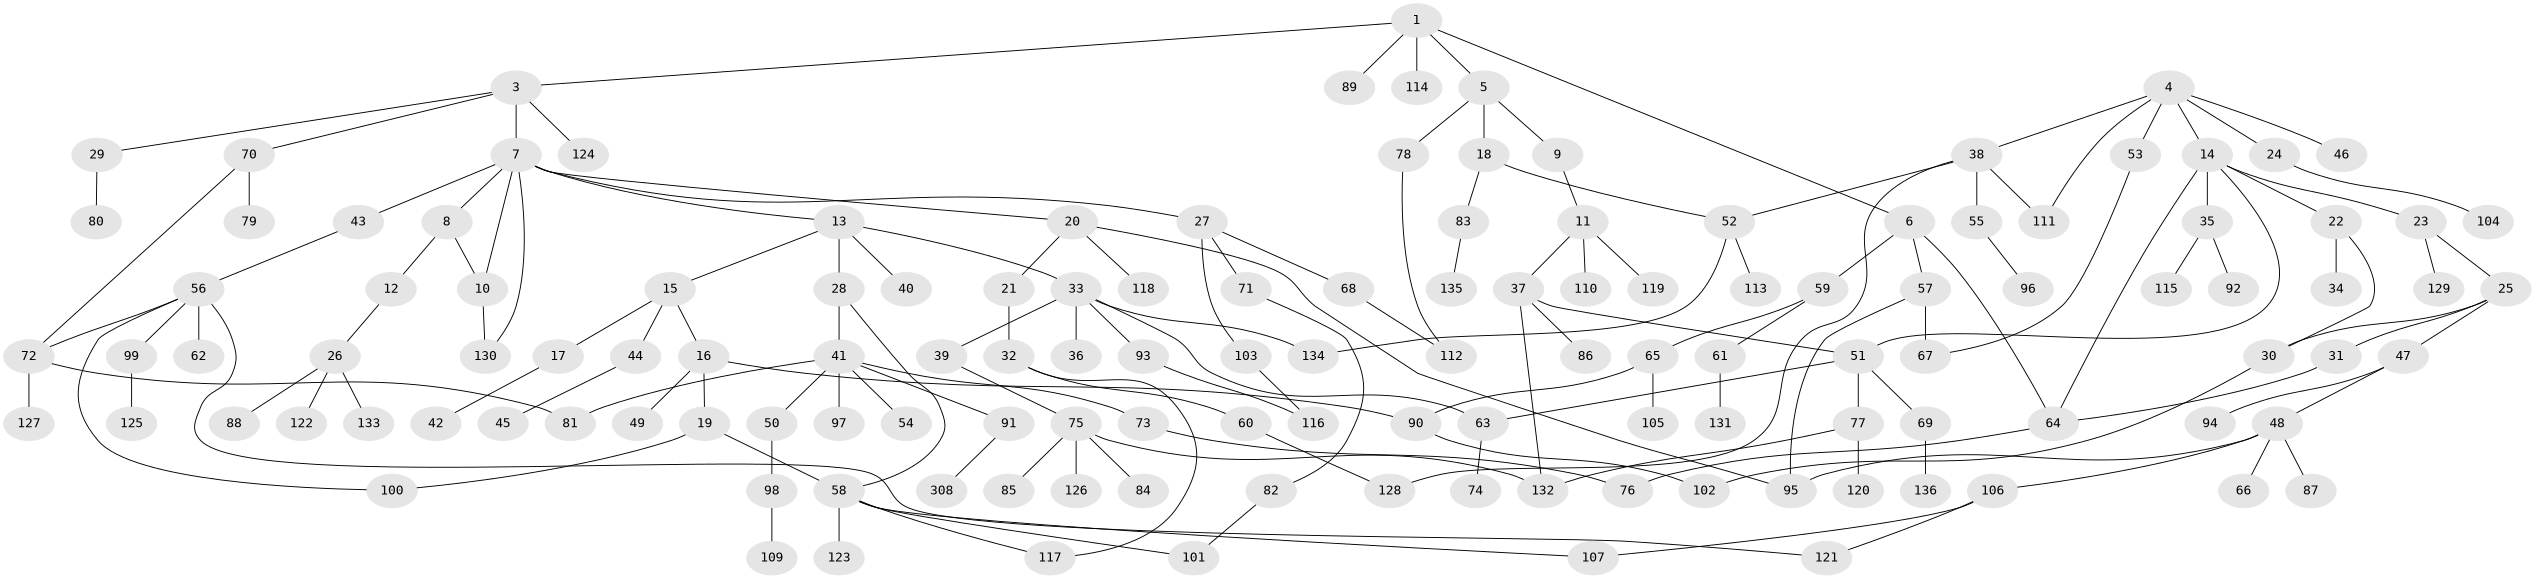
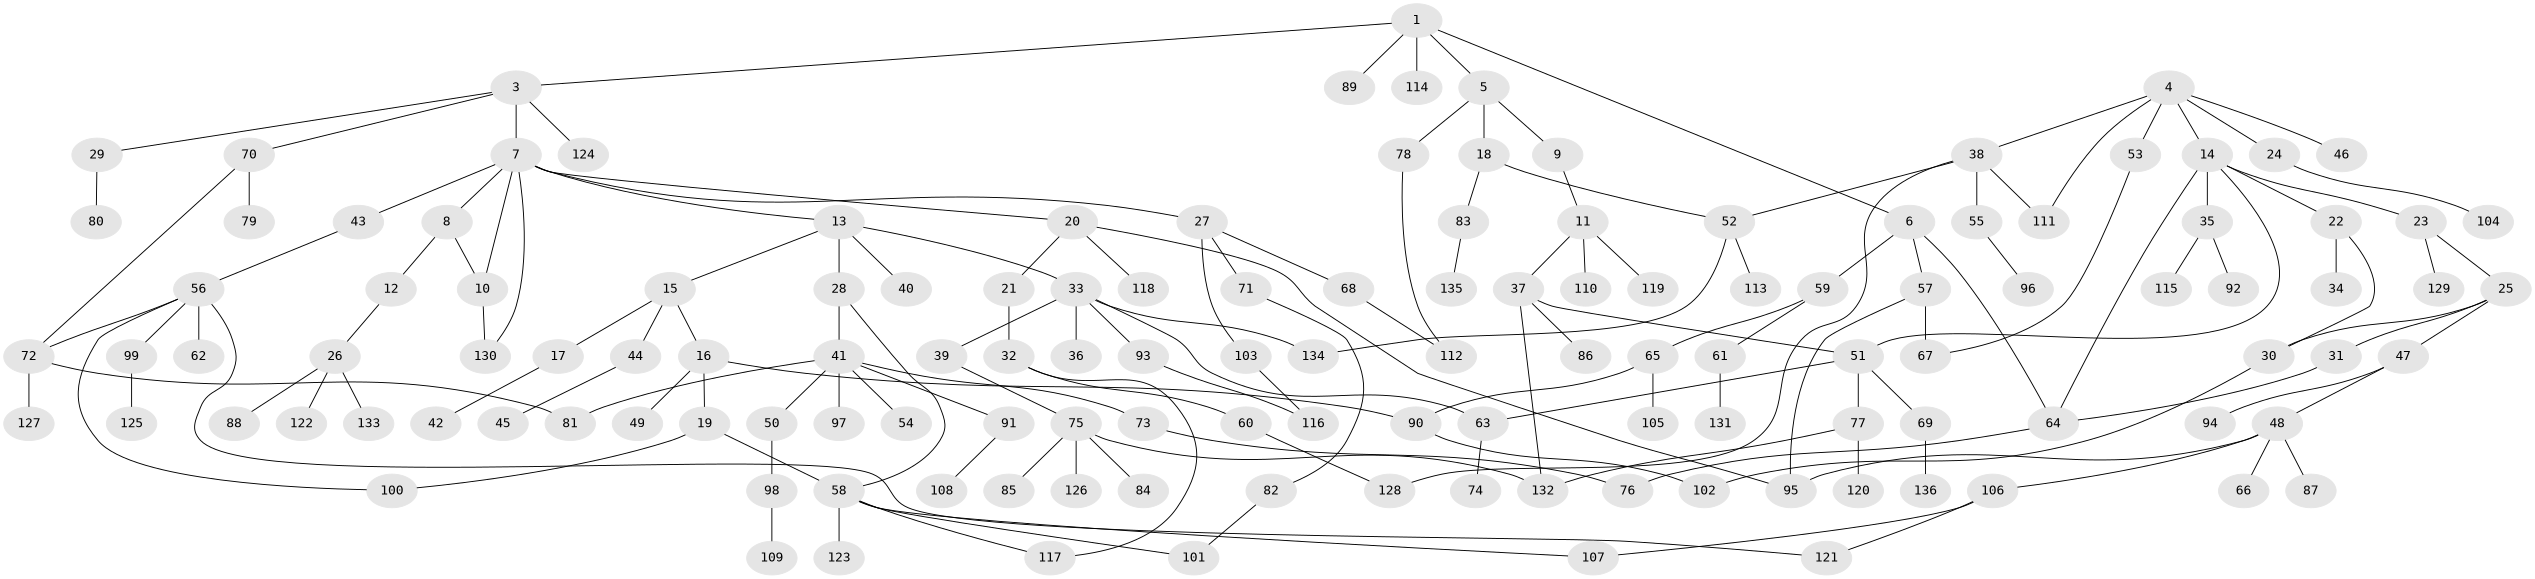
(942, 491) -> (942, 491)
